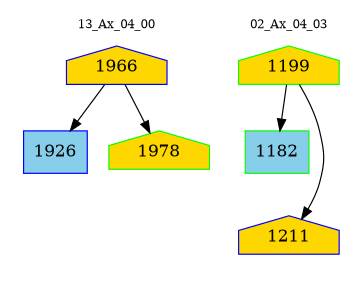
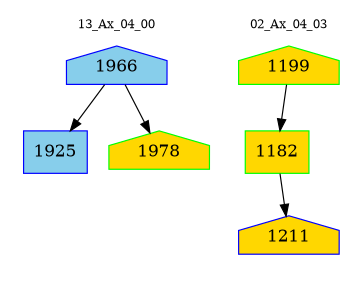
(117, 67) -> (117, 67)
(323, 146) -> (282, 189)
(55, 152) -> (55, 152)
(277, 152) -> (277, 152)
